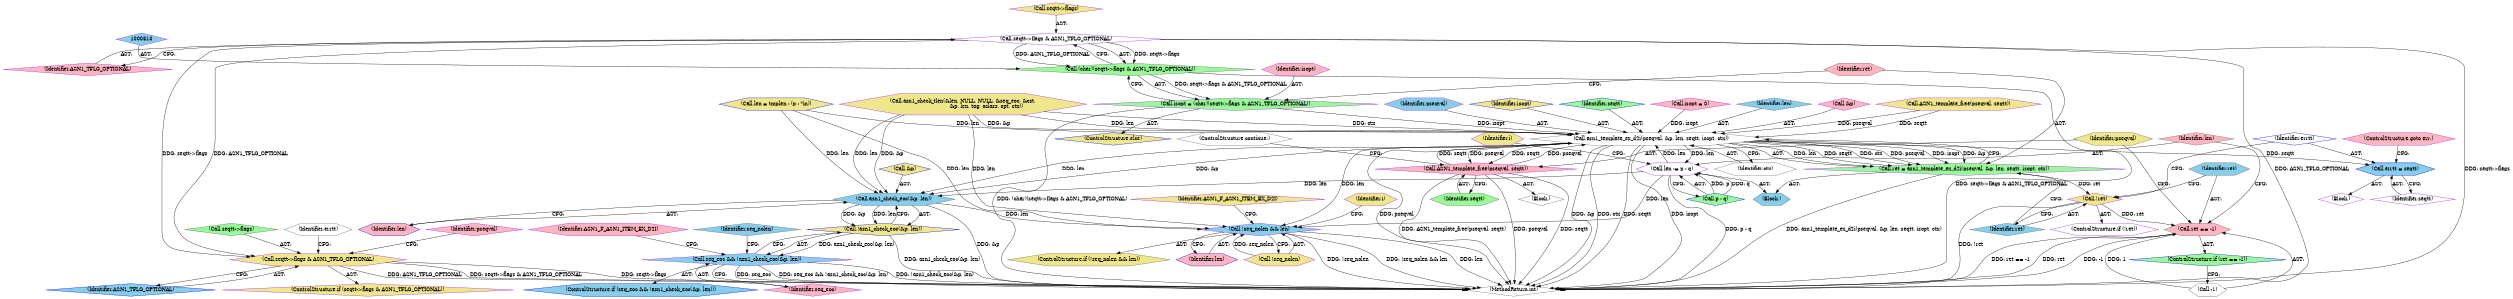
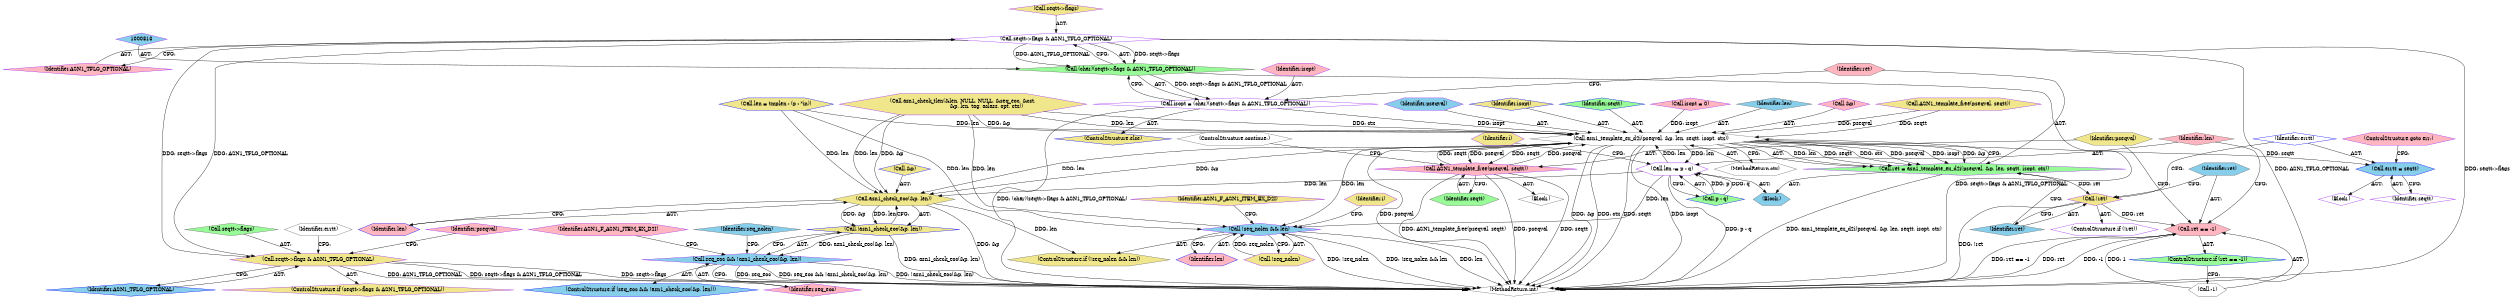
(1236, 104) -> (1236, 104)
(1755, 169) -> (1755, 169)
(894, 199) -> (894, 199)
(1070, 223) -> (1005, 223)
